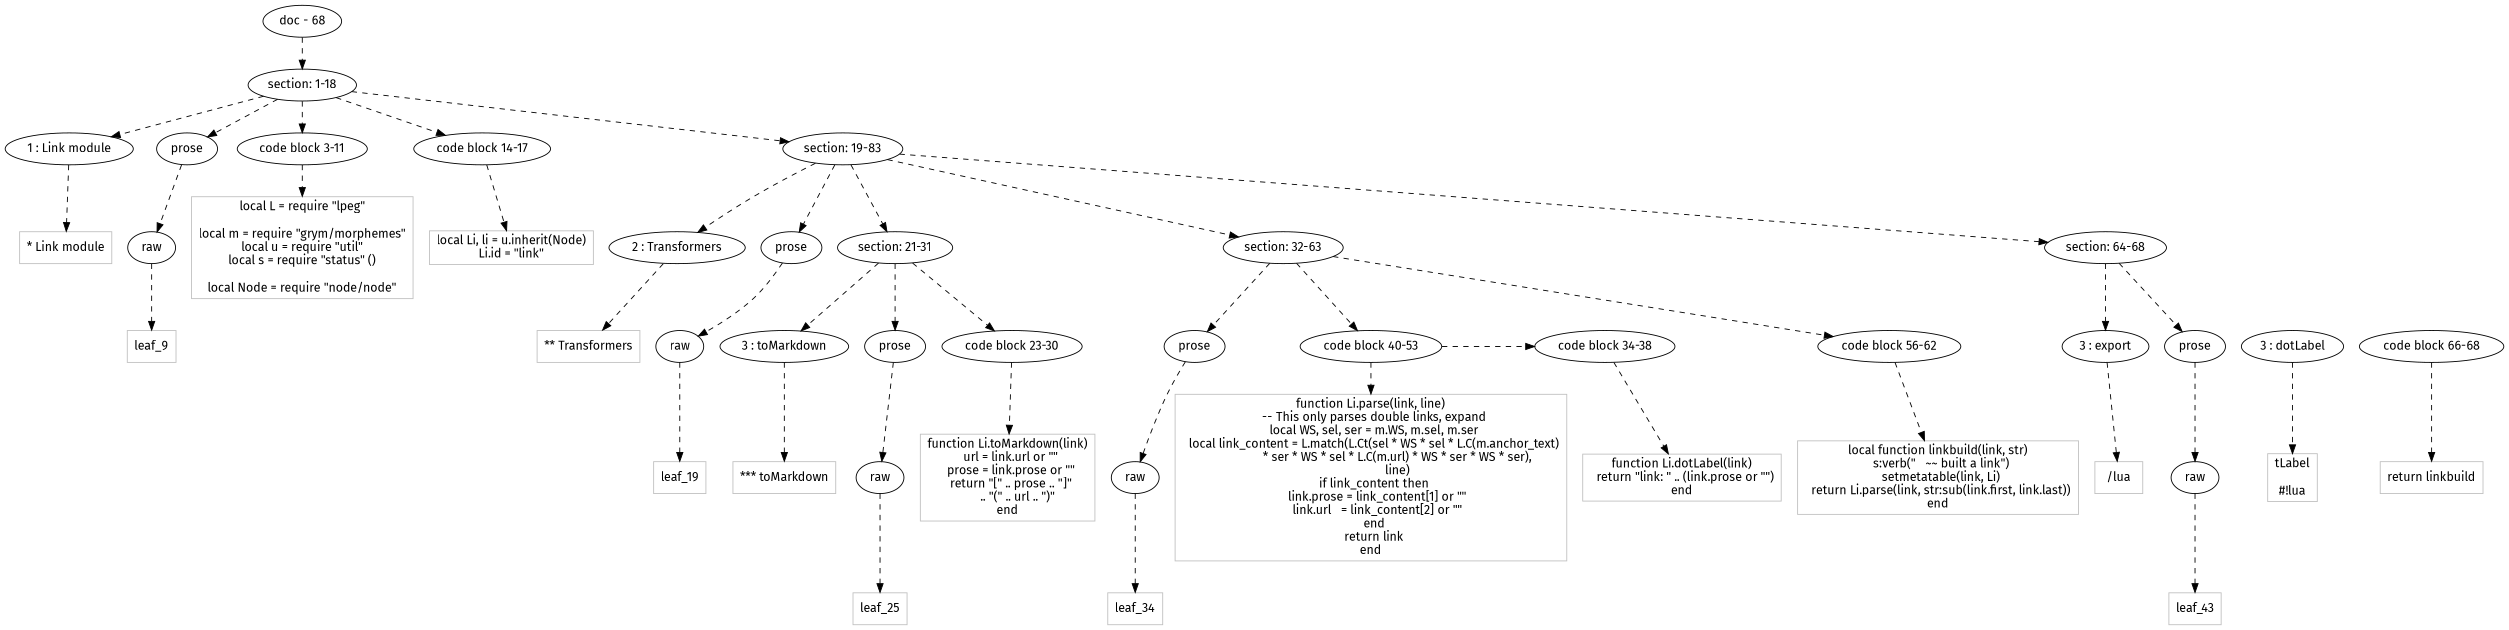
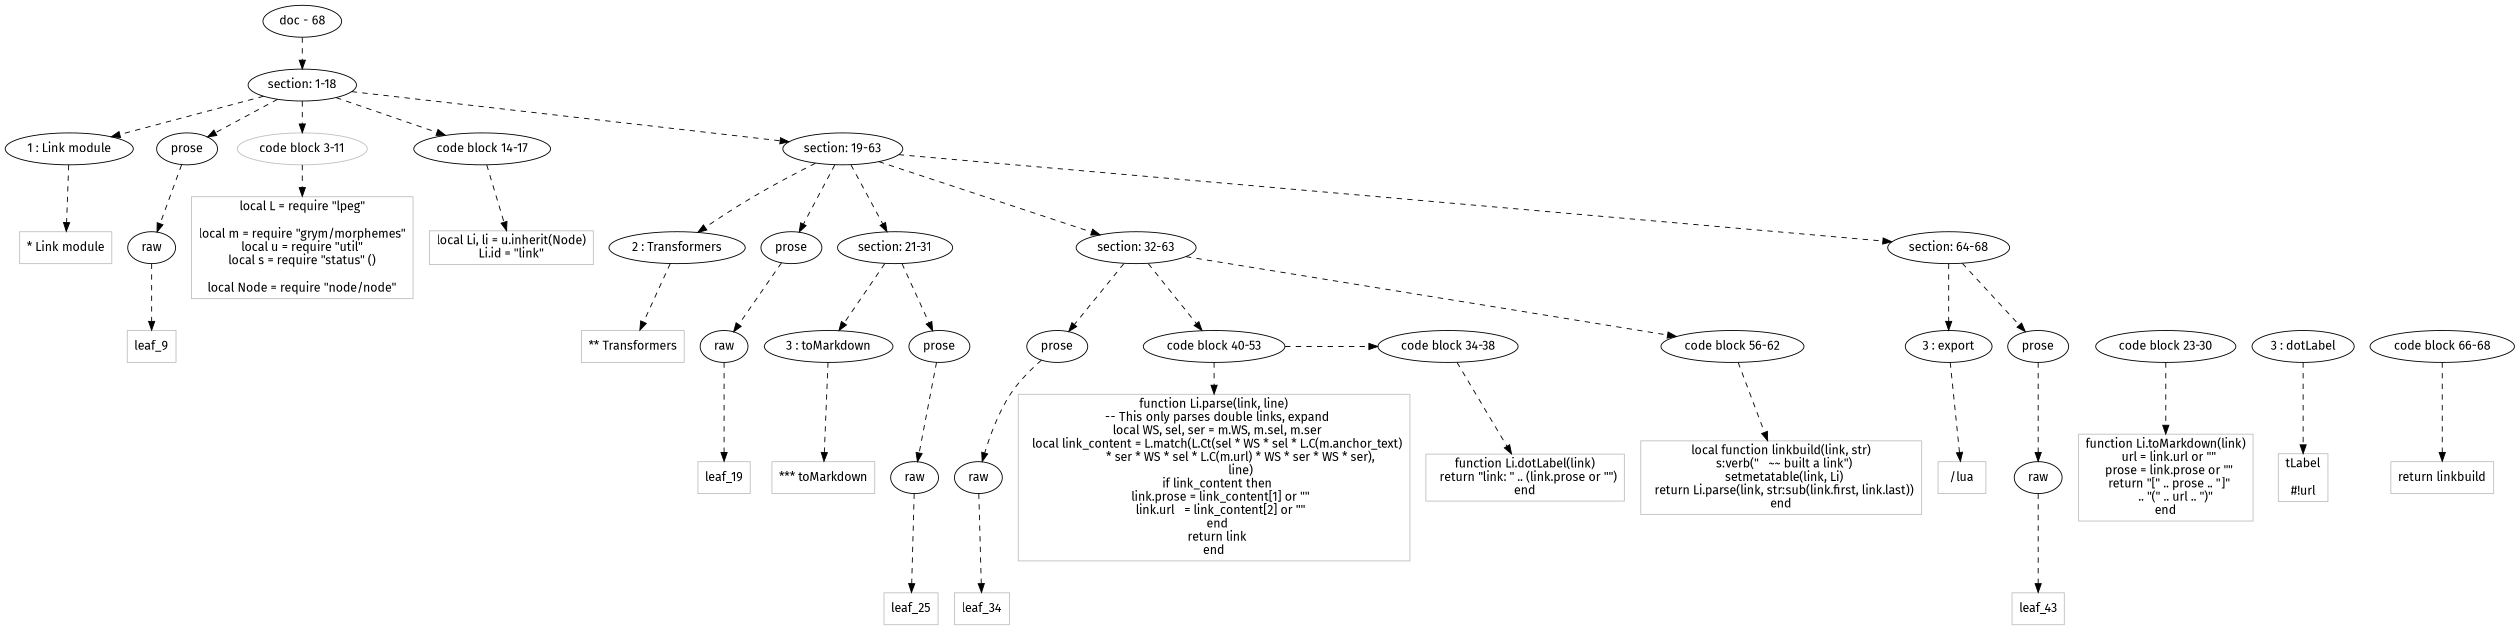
(302, 149) -> (302, 149)
(843, 149) -> (843, 149)
(950, 294) -> none
(2292, 478) -> (2303, 478)
